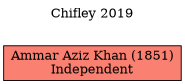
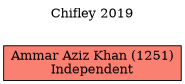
(92, 63) -> (92, 63)
